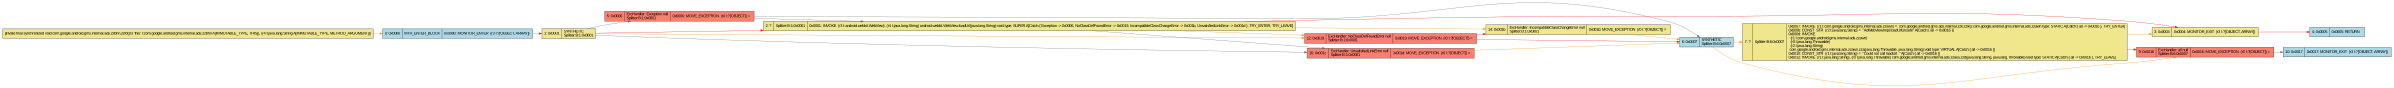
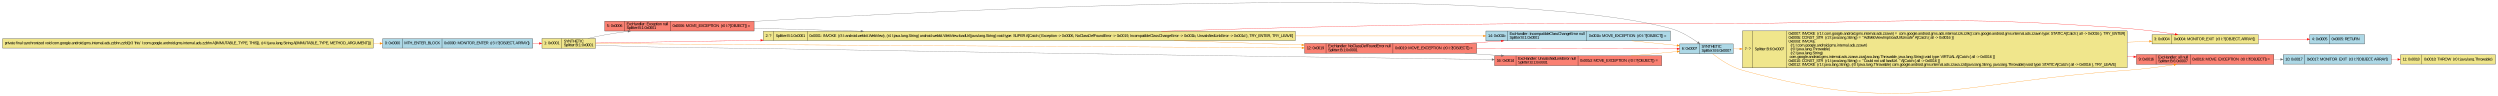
(1578, 30) -> (1578, 36)
(1207, 39) -> (1483, 54)
none -> (2448, 59)
